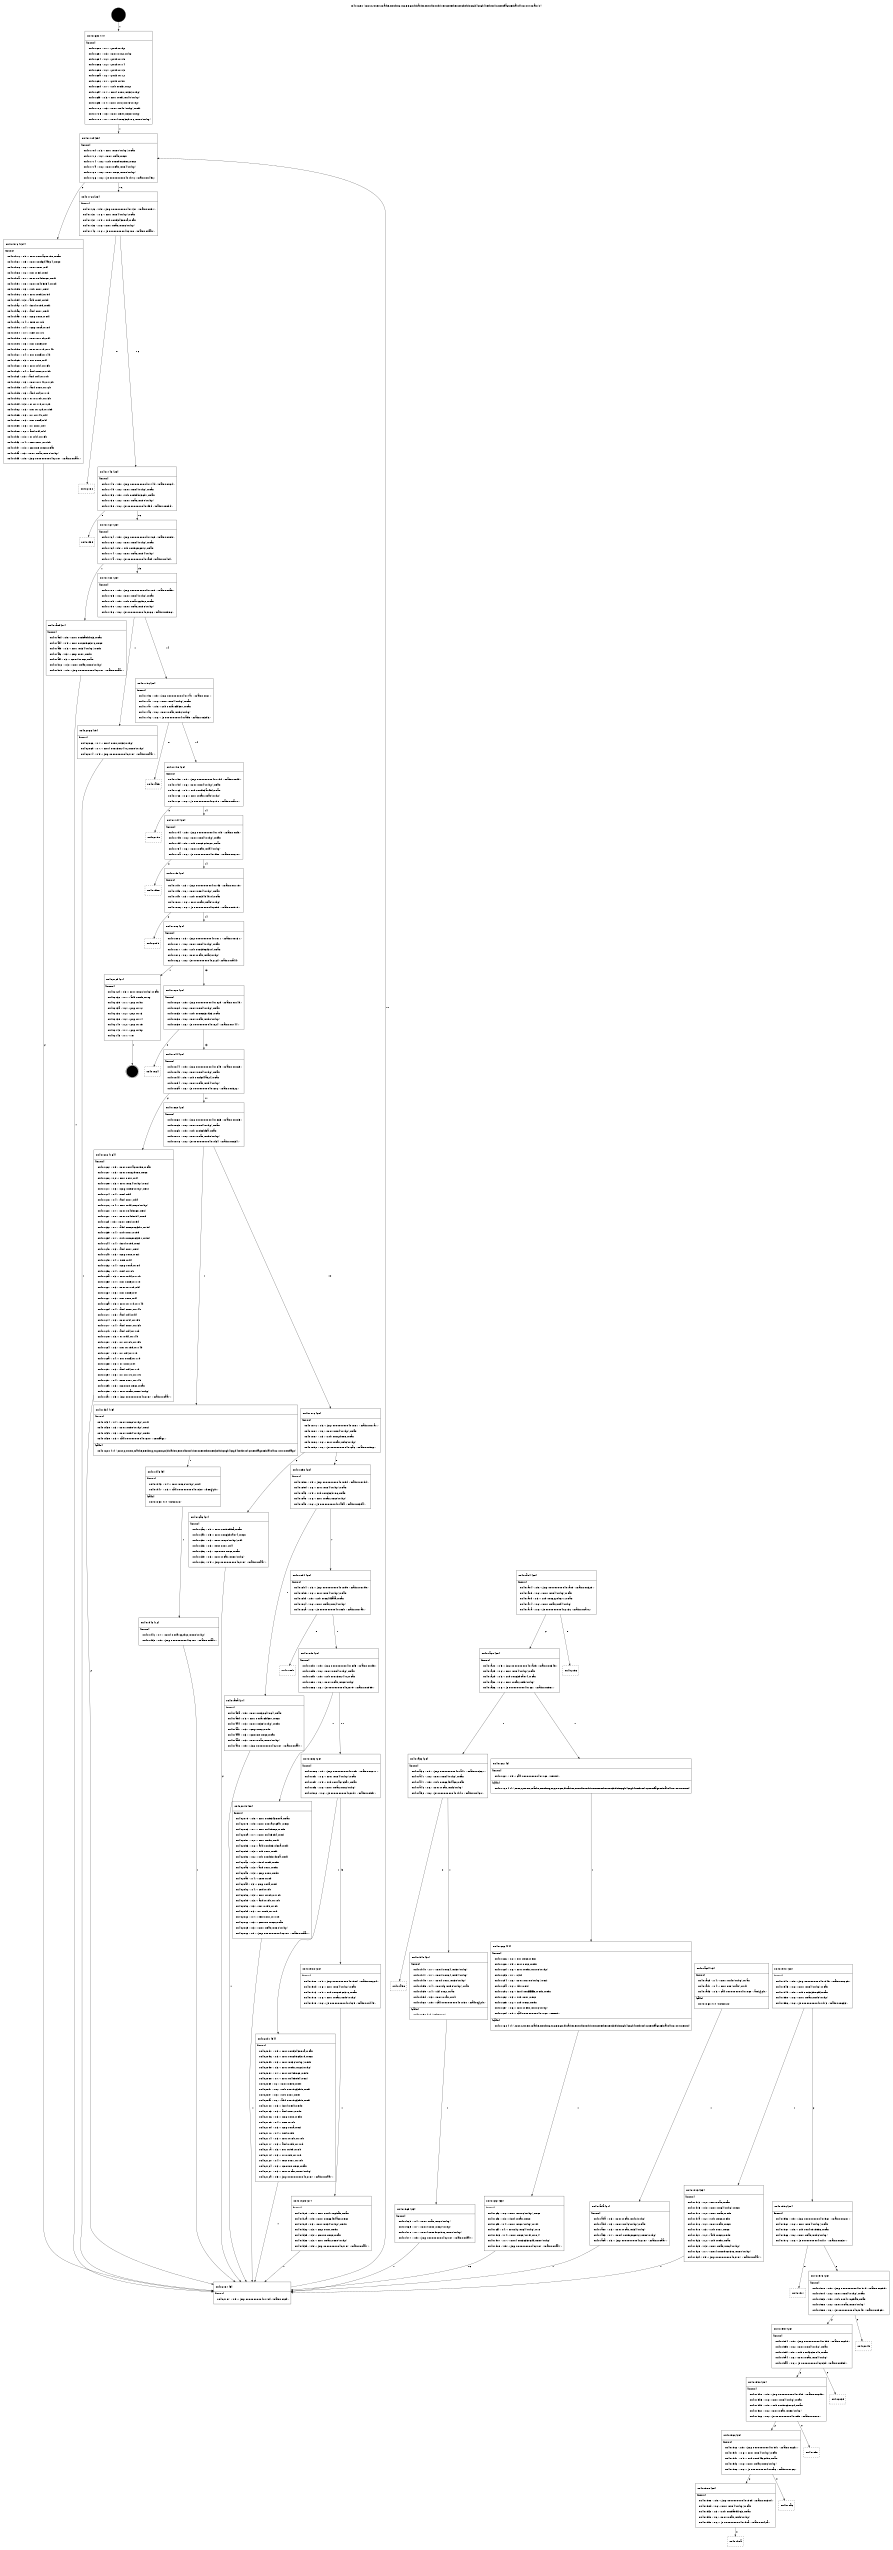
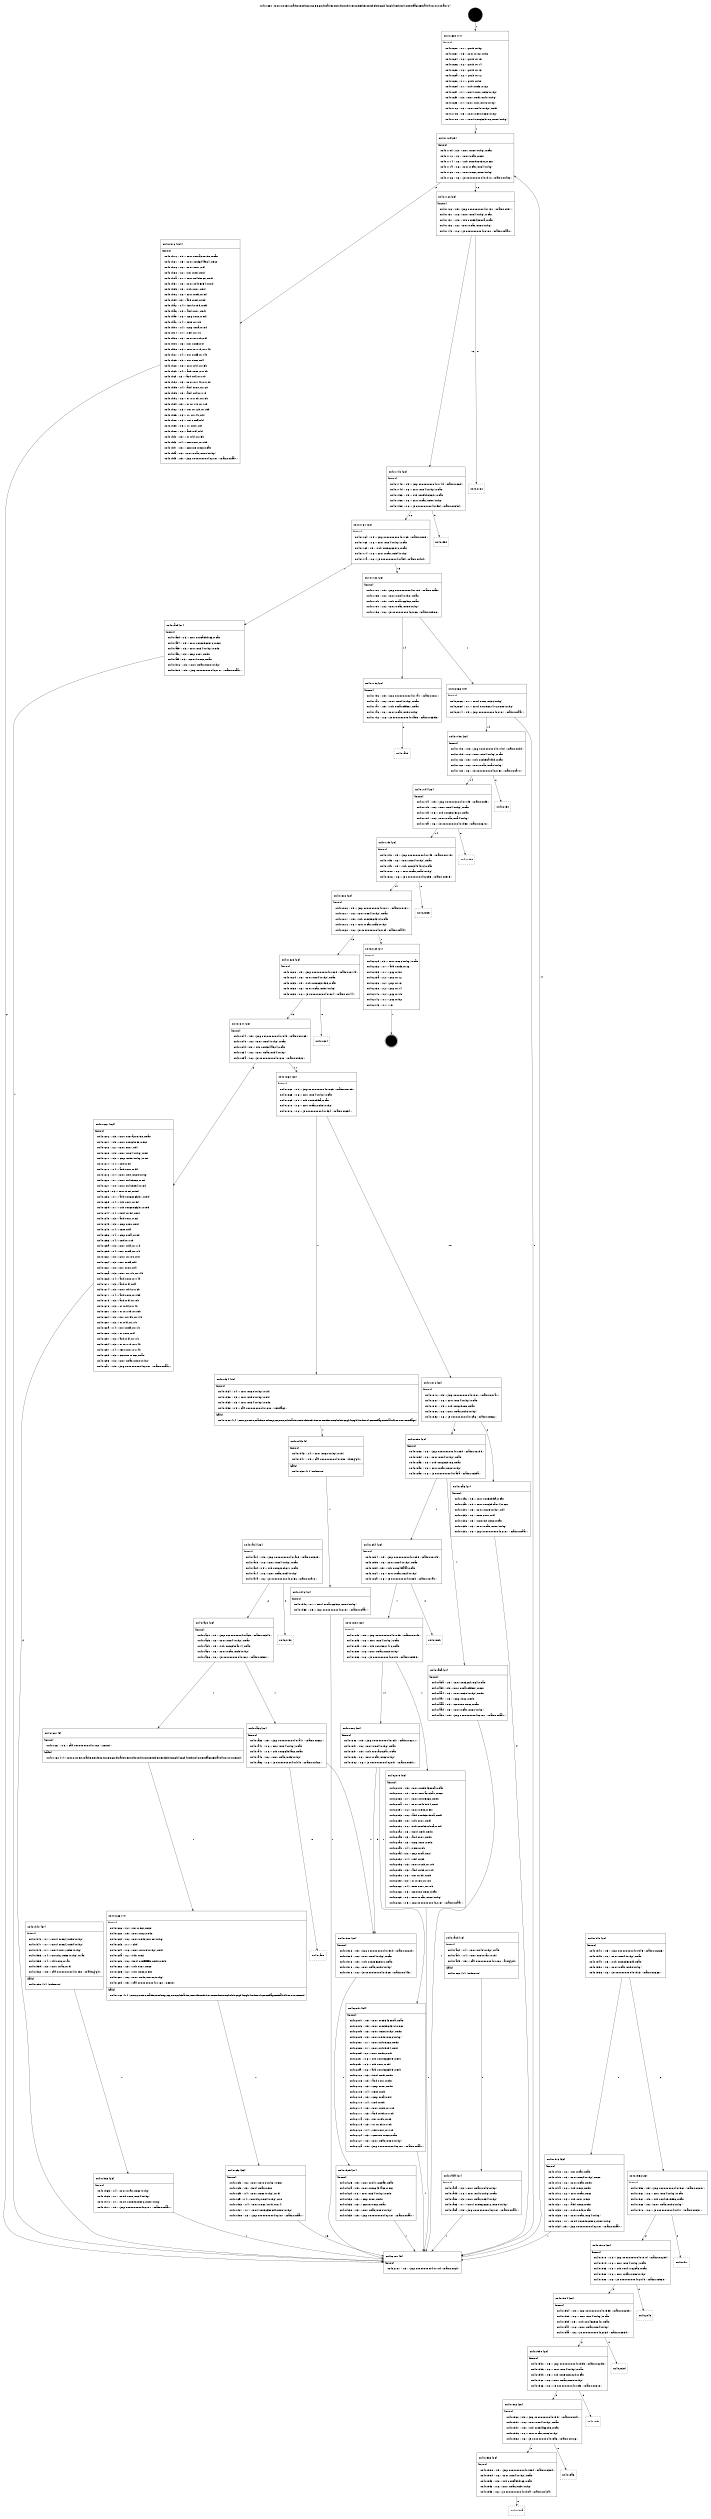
(189, 742) -> (486, 724)
(448, 1874) -> (359, 1844)
